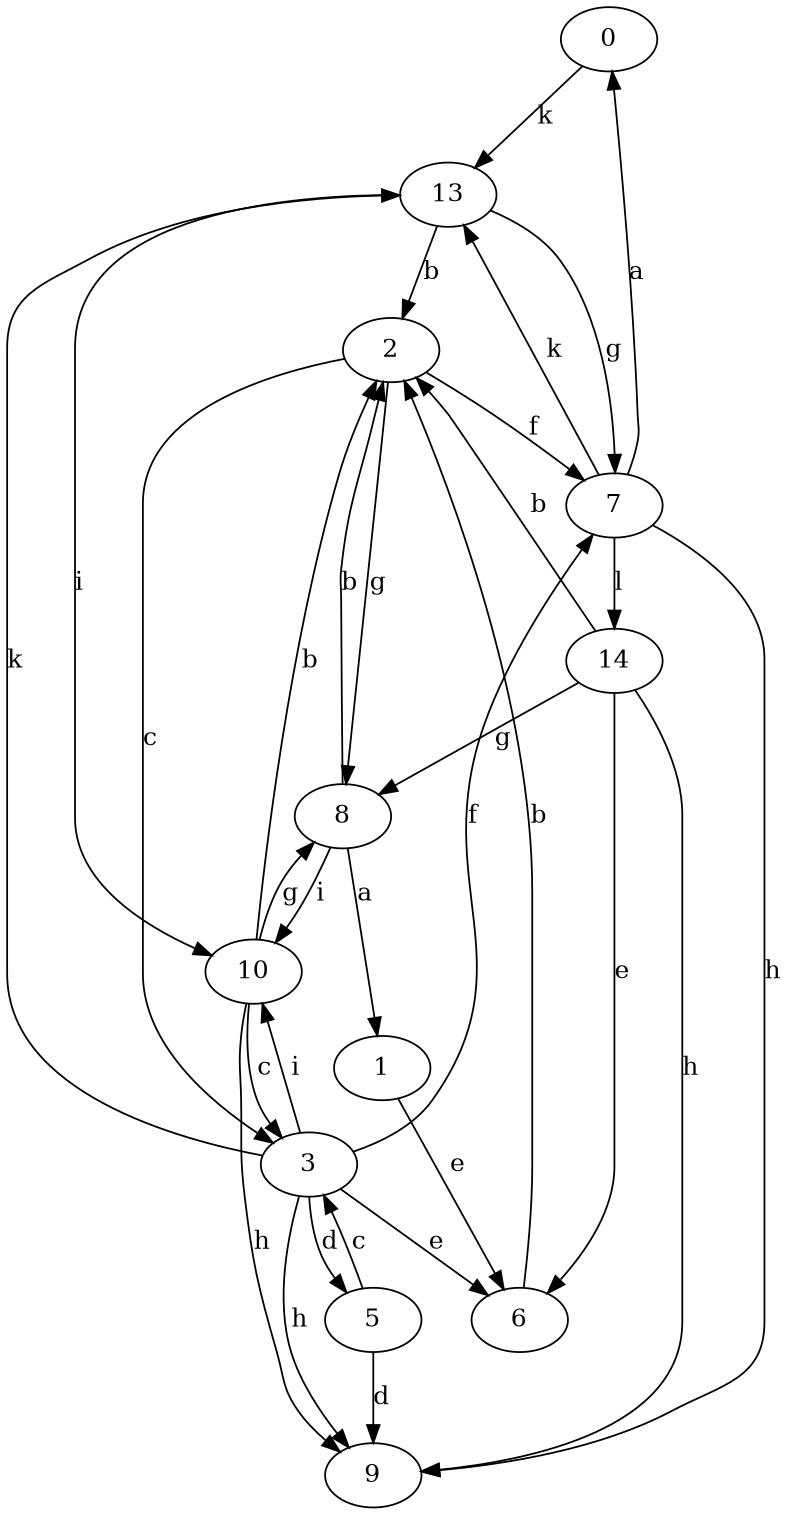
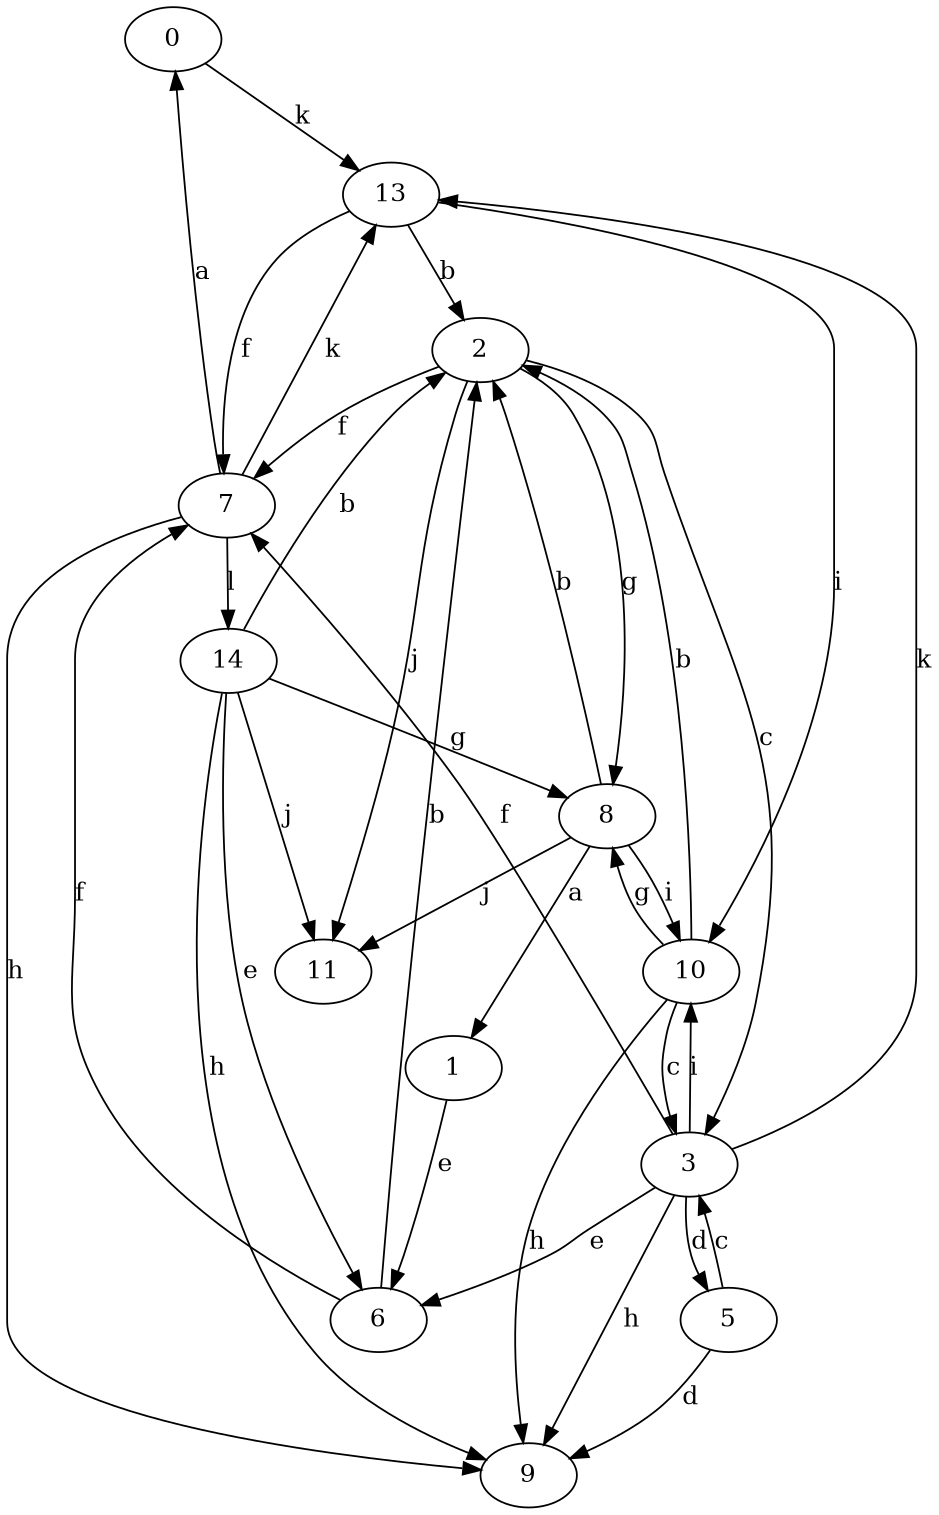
(614, 350) -> (246, 350)
none -> (73, 957)
none -> (323, 972)
